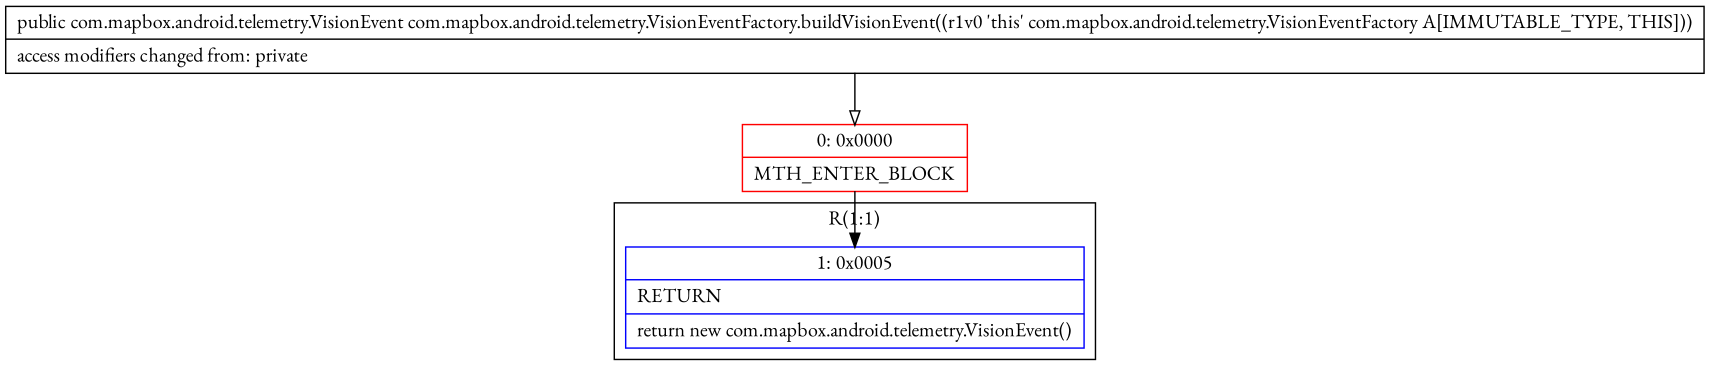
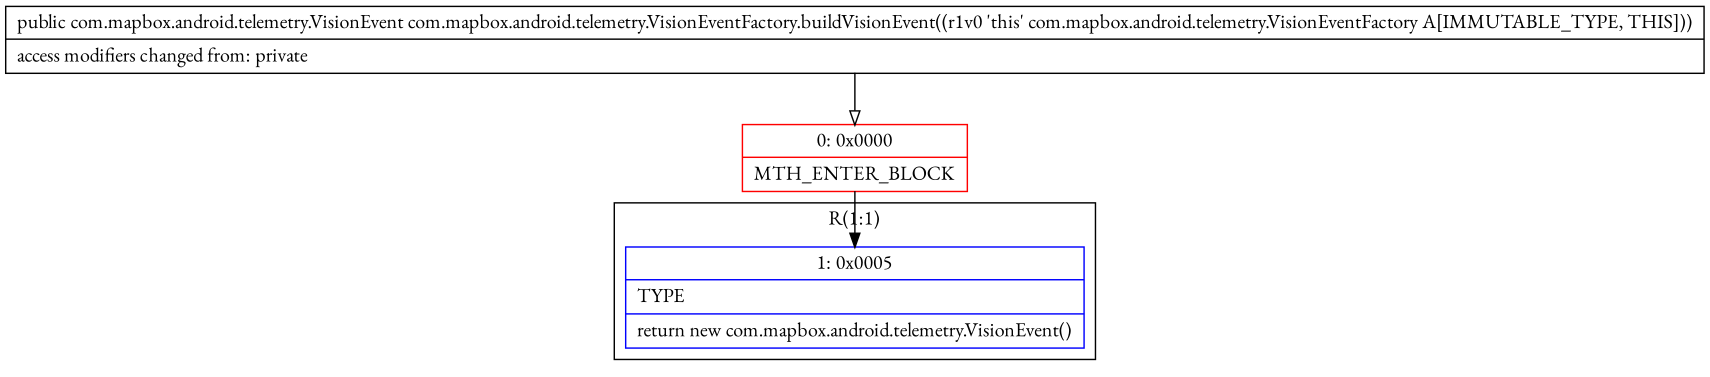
(680, 296) -> (661, 296)
